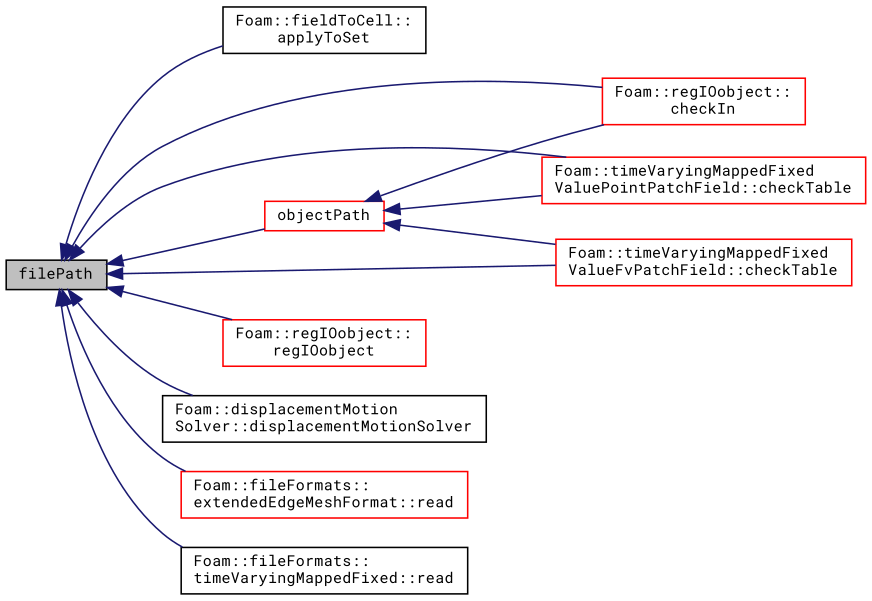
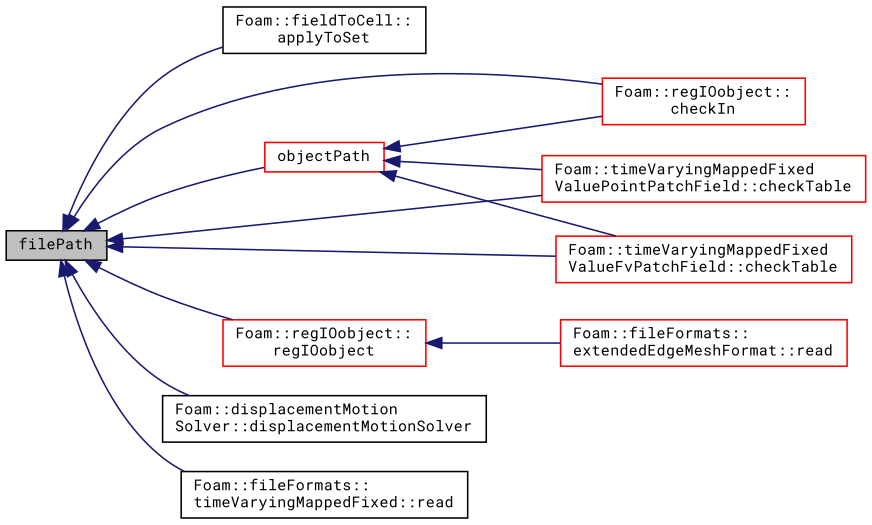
(111, 400) -> (501, 343)
